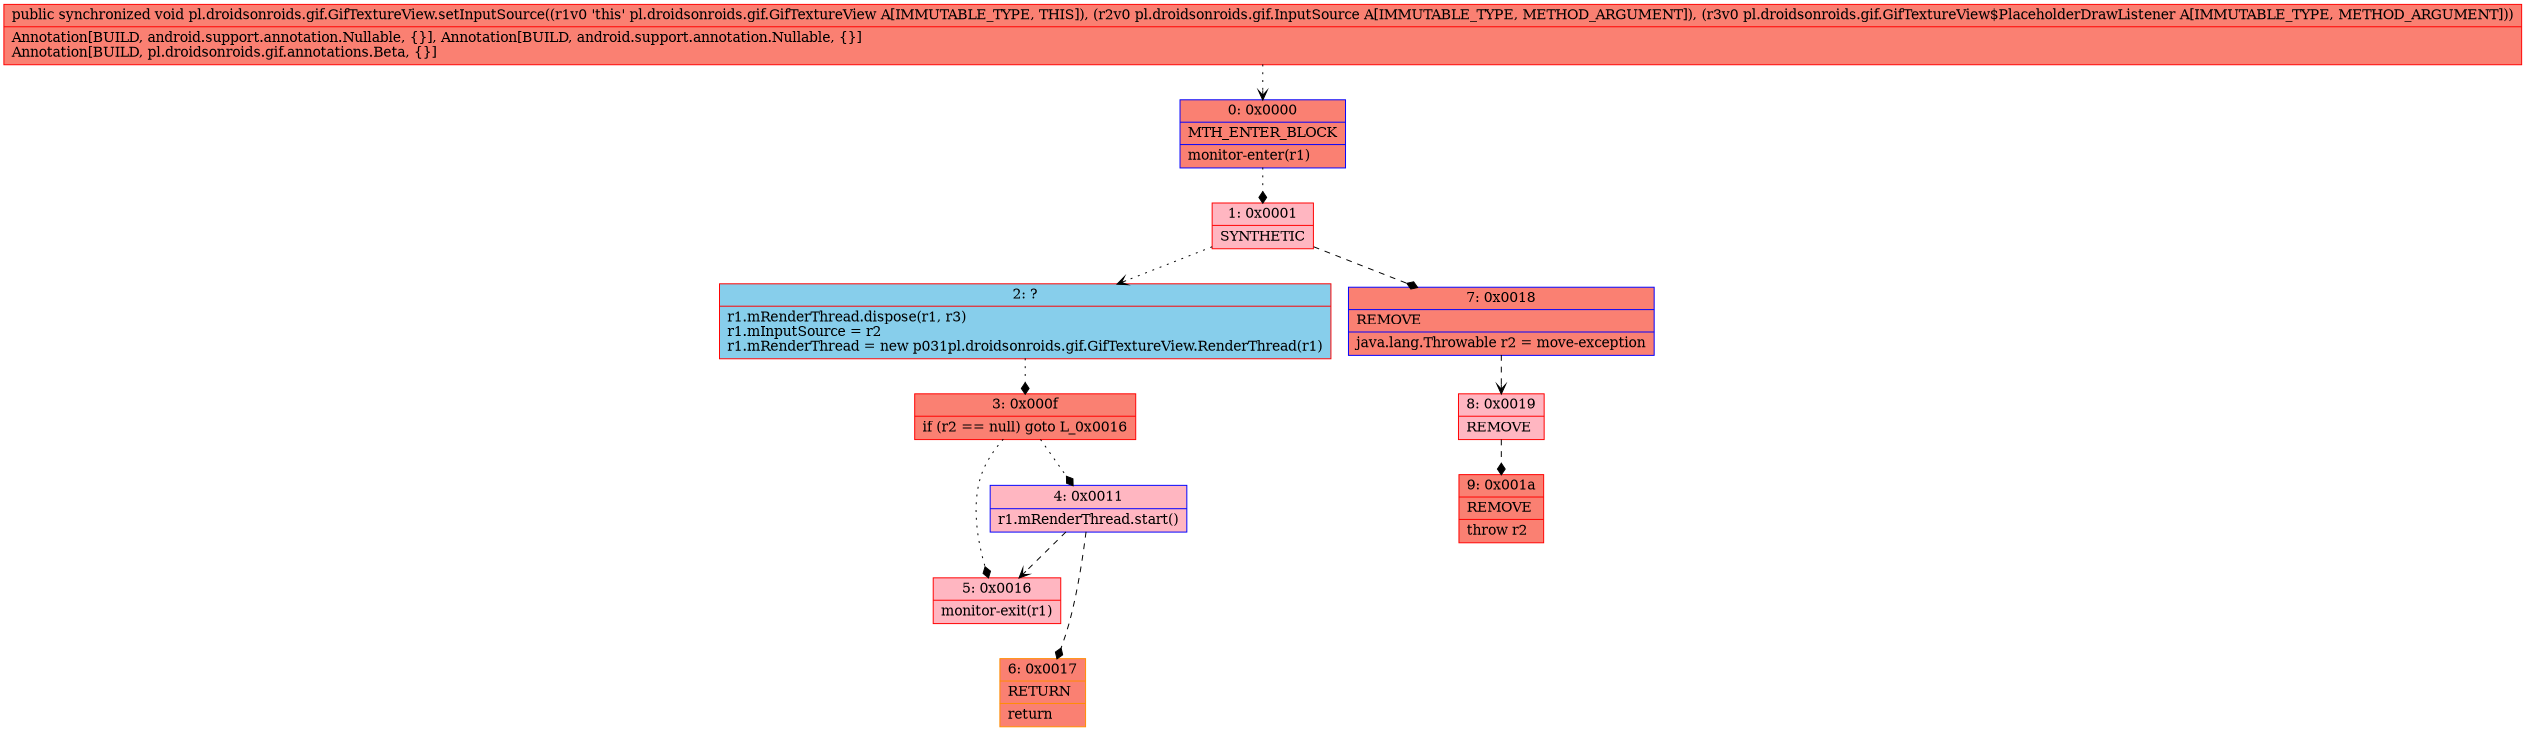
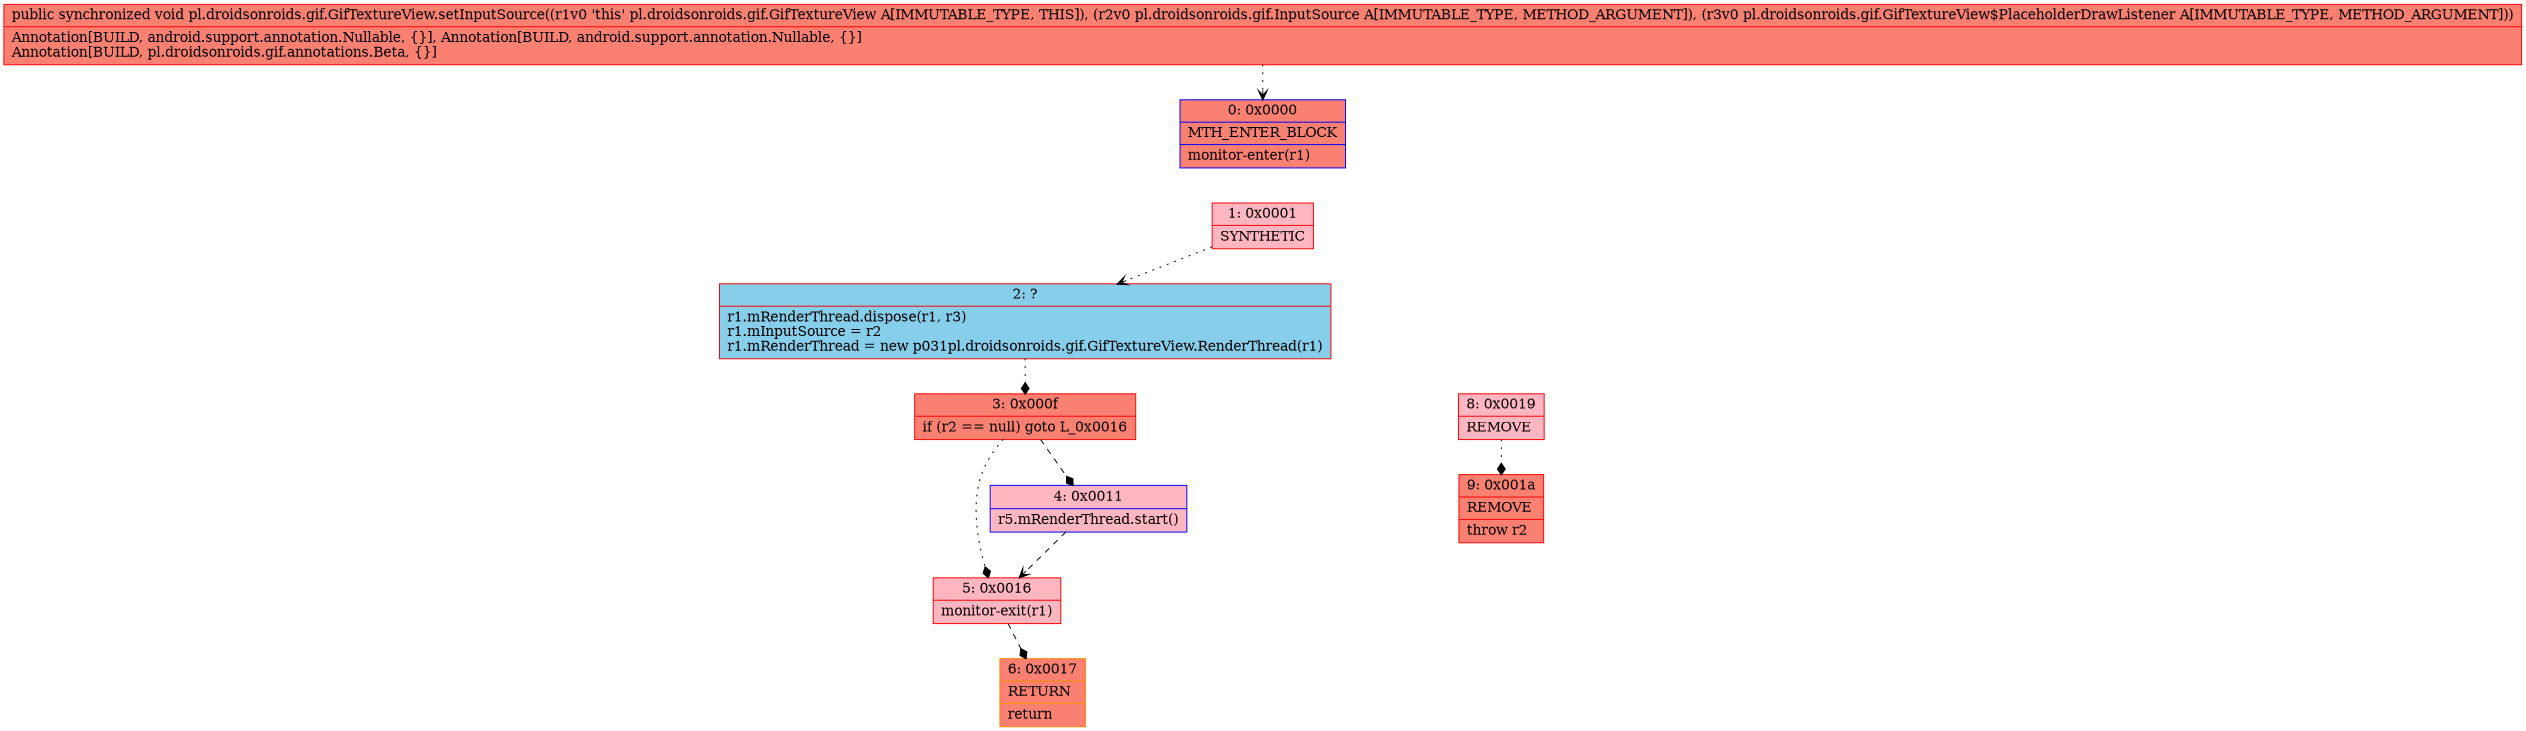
(1263, 180) -> none
(1501, 321) -> none
(1501, 451) -> (1501, 451)
(1053, 458) -> (1053, 458)
(1088, 520) -> (1088, 520)
(1077, 591) -> (1014, 636)
